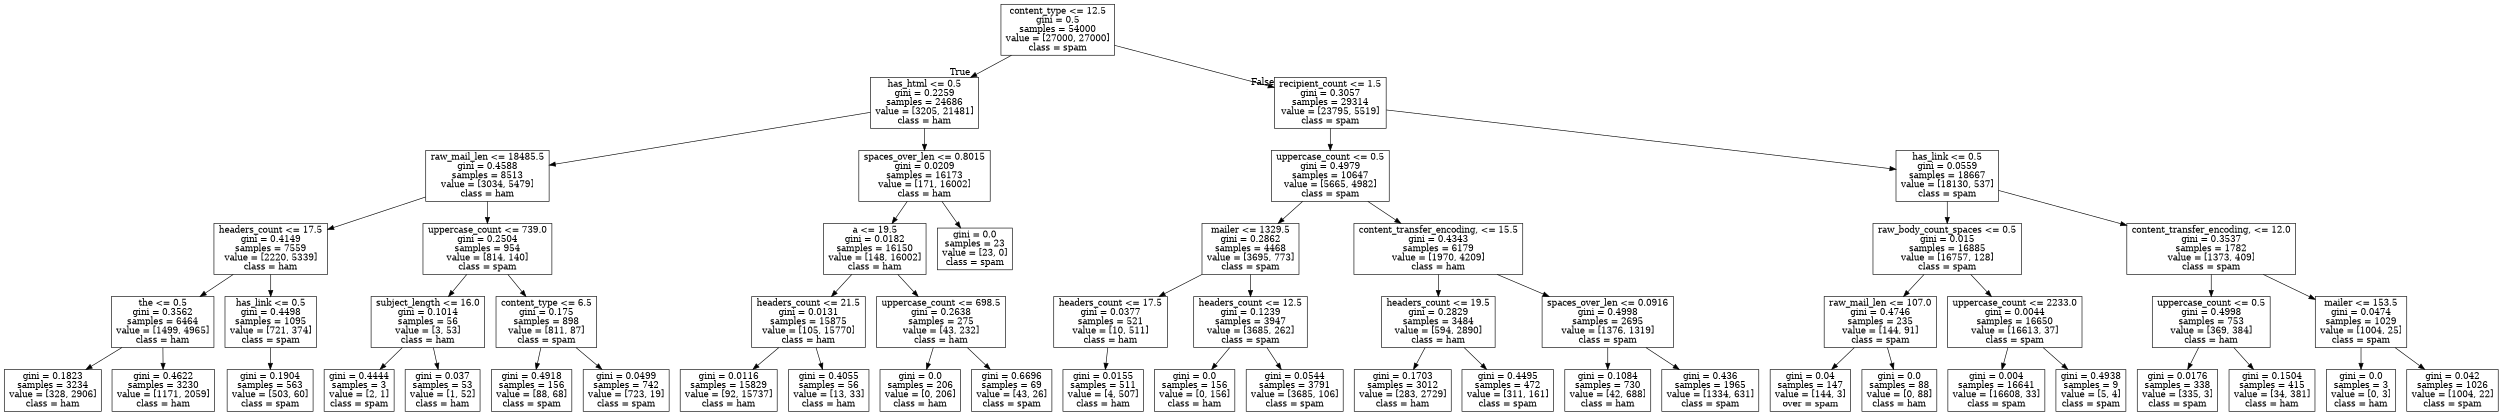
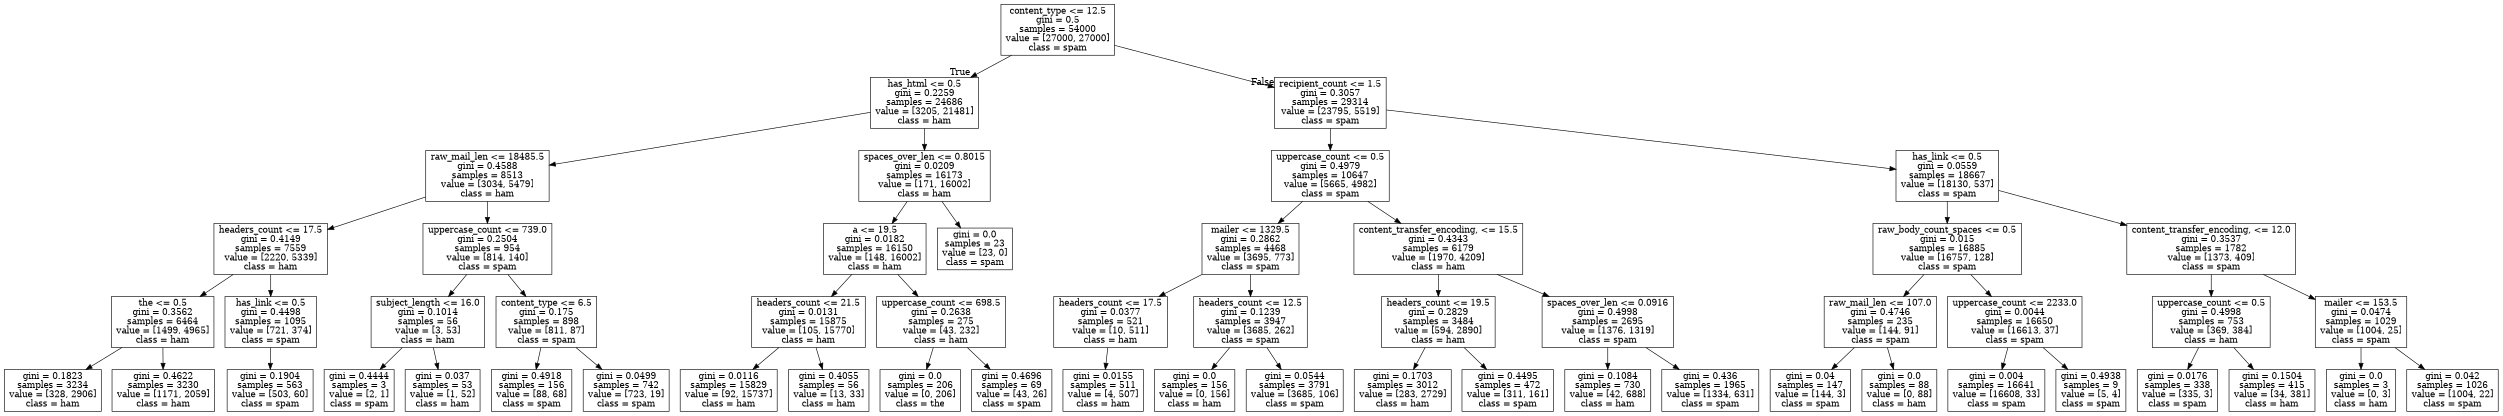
(920, 390) -> (920, 390)
(1012, 390) -> (1012, 390)
(1810, 390) -> (1810, 390)
